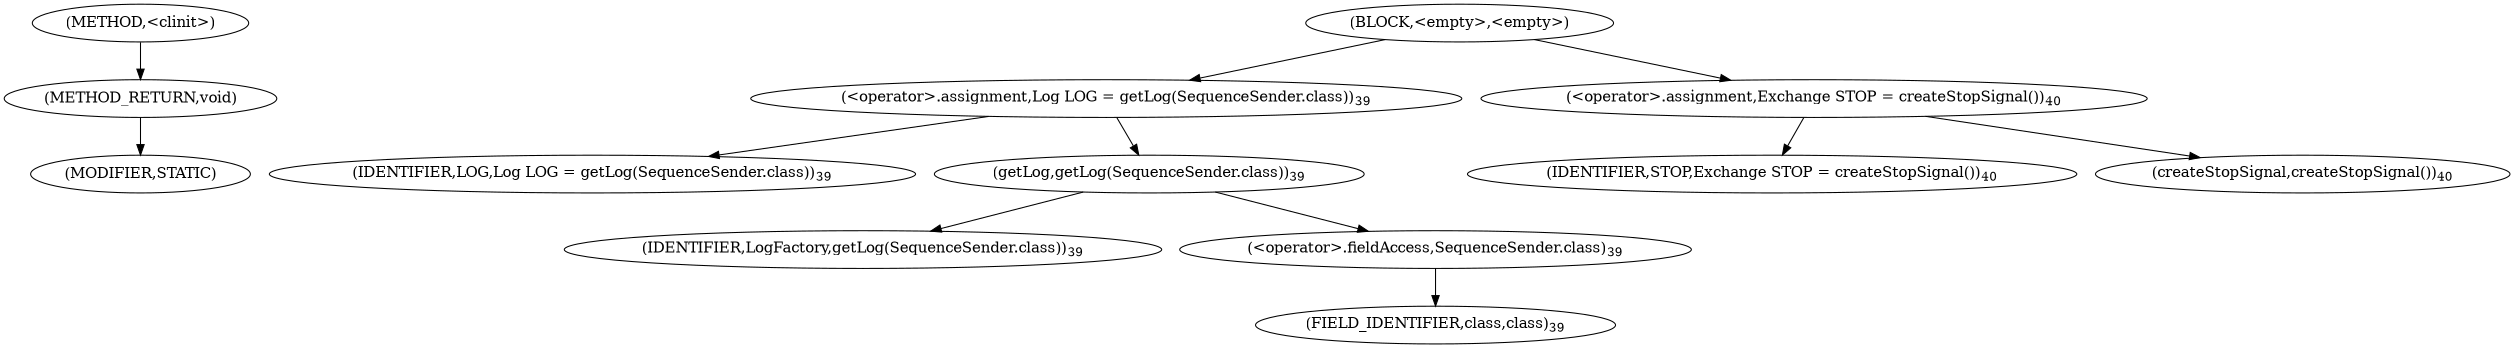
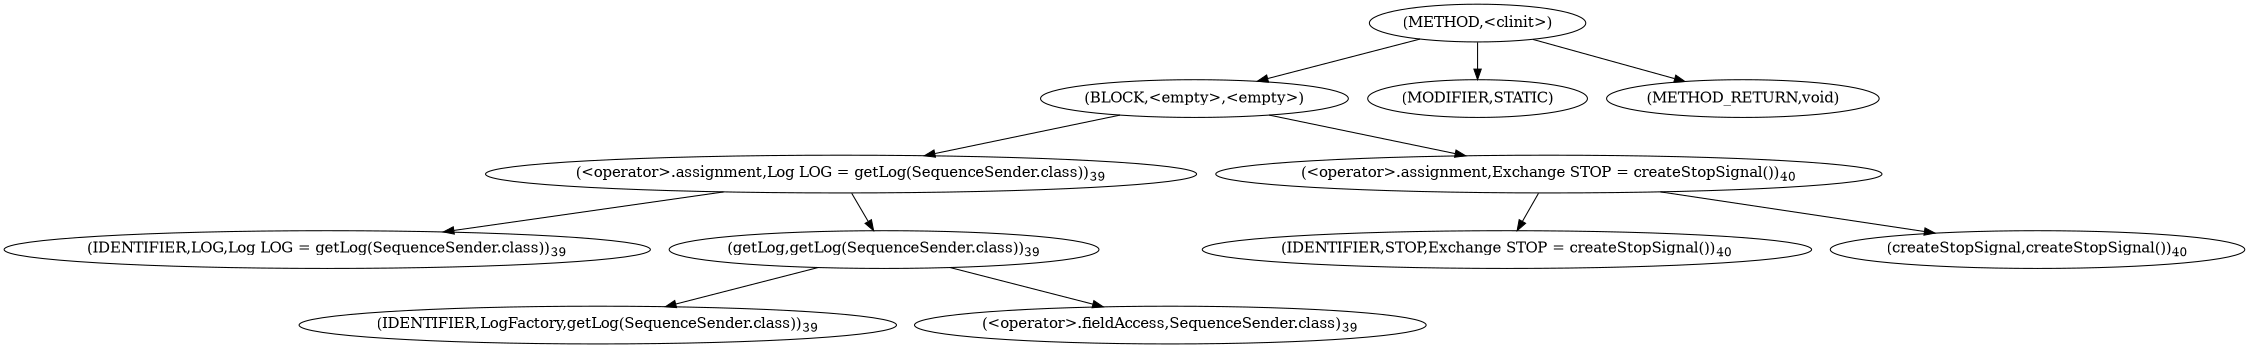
none -> (1344, 59)
(141, 131) -> (1478, 56)
(1436, 325) -> none
